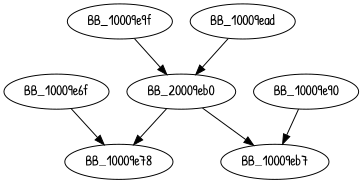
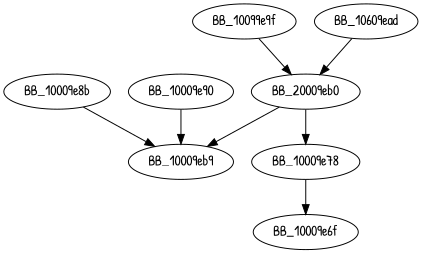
(120, 21) -> (244, 21)
(243, 21) -> (366, 21)
none -> (57, 92)
(84, 123) -> (306, 192)
(275, 162) -> (181, 162)
